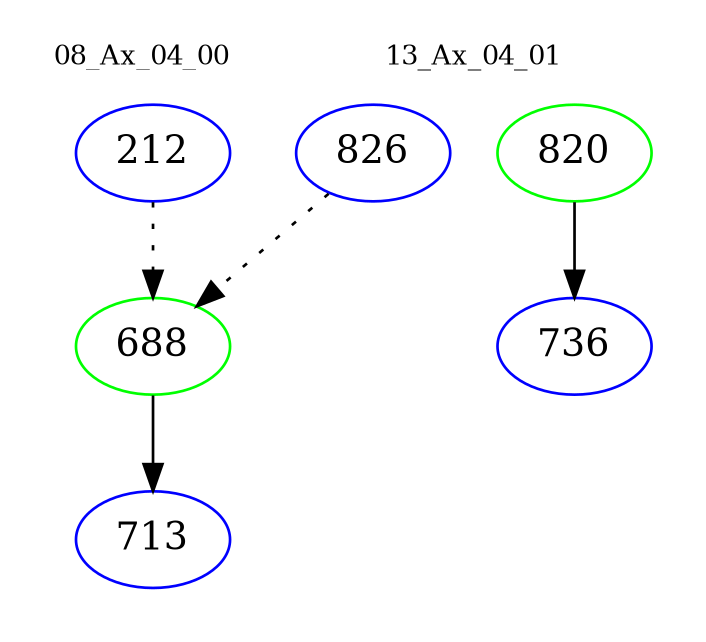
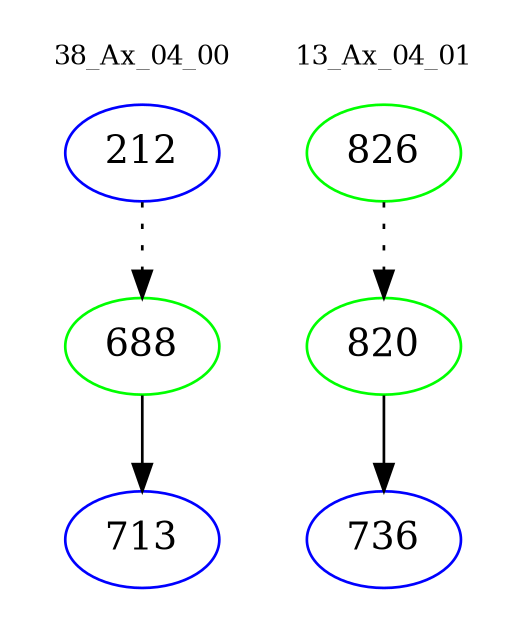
(142, 58) -> (142, 58)
(373, 153) -> (384, 153)
(293, 225) -> (384, 237)
